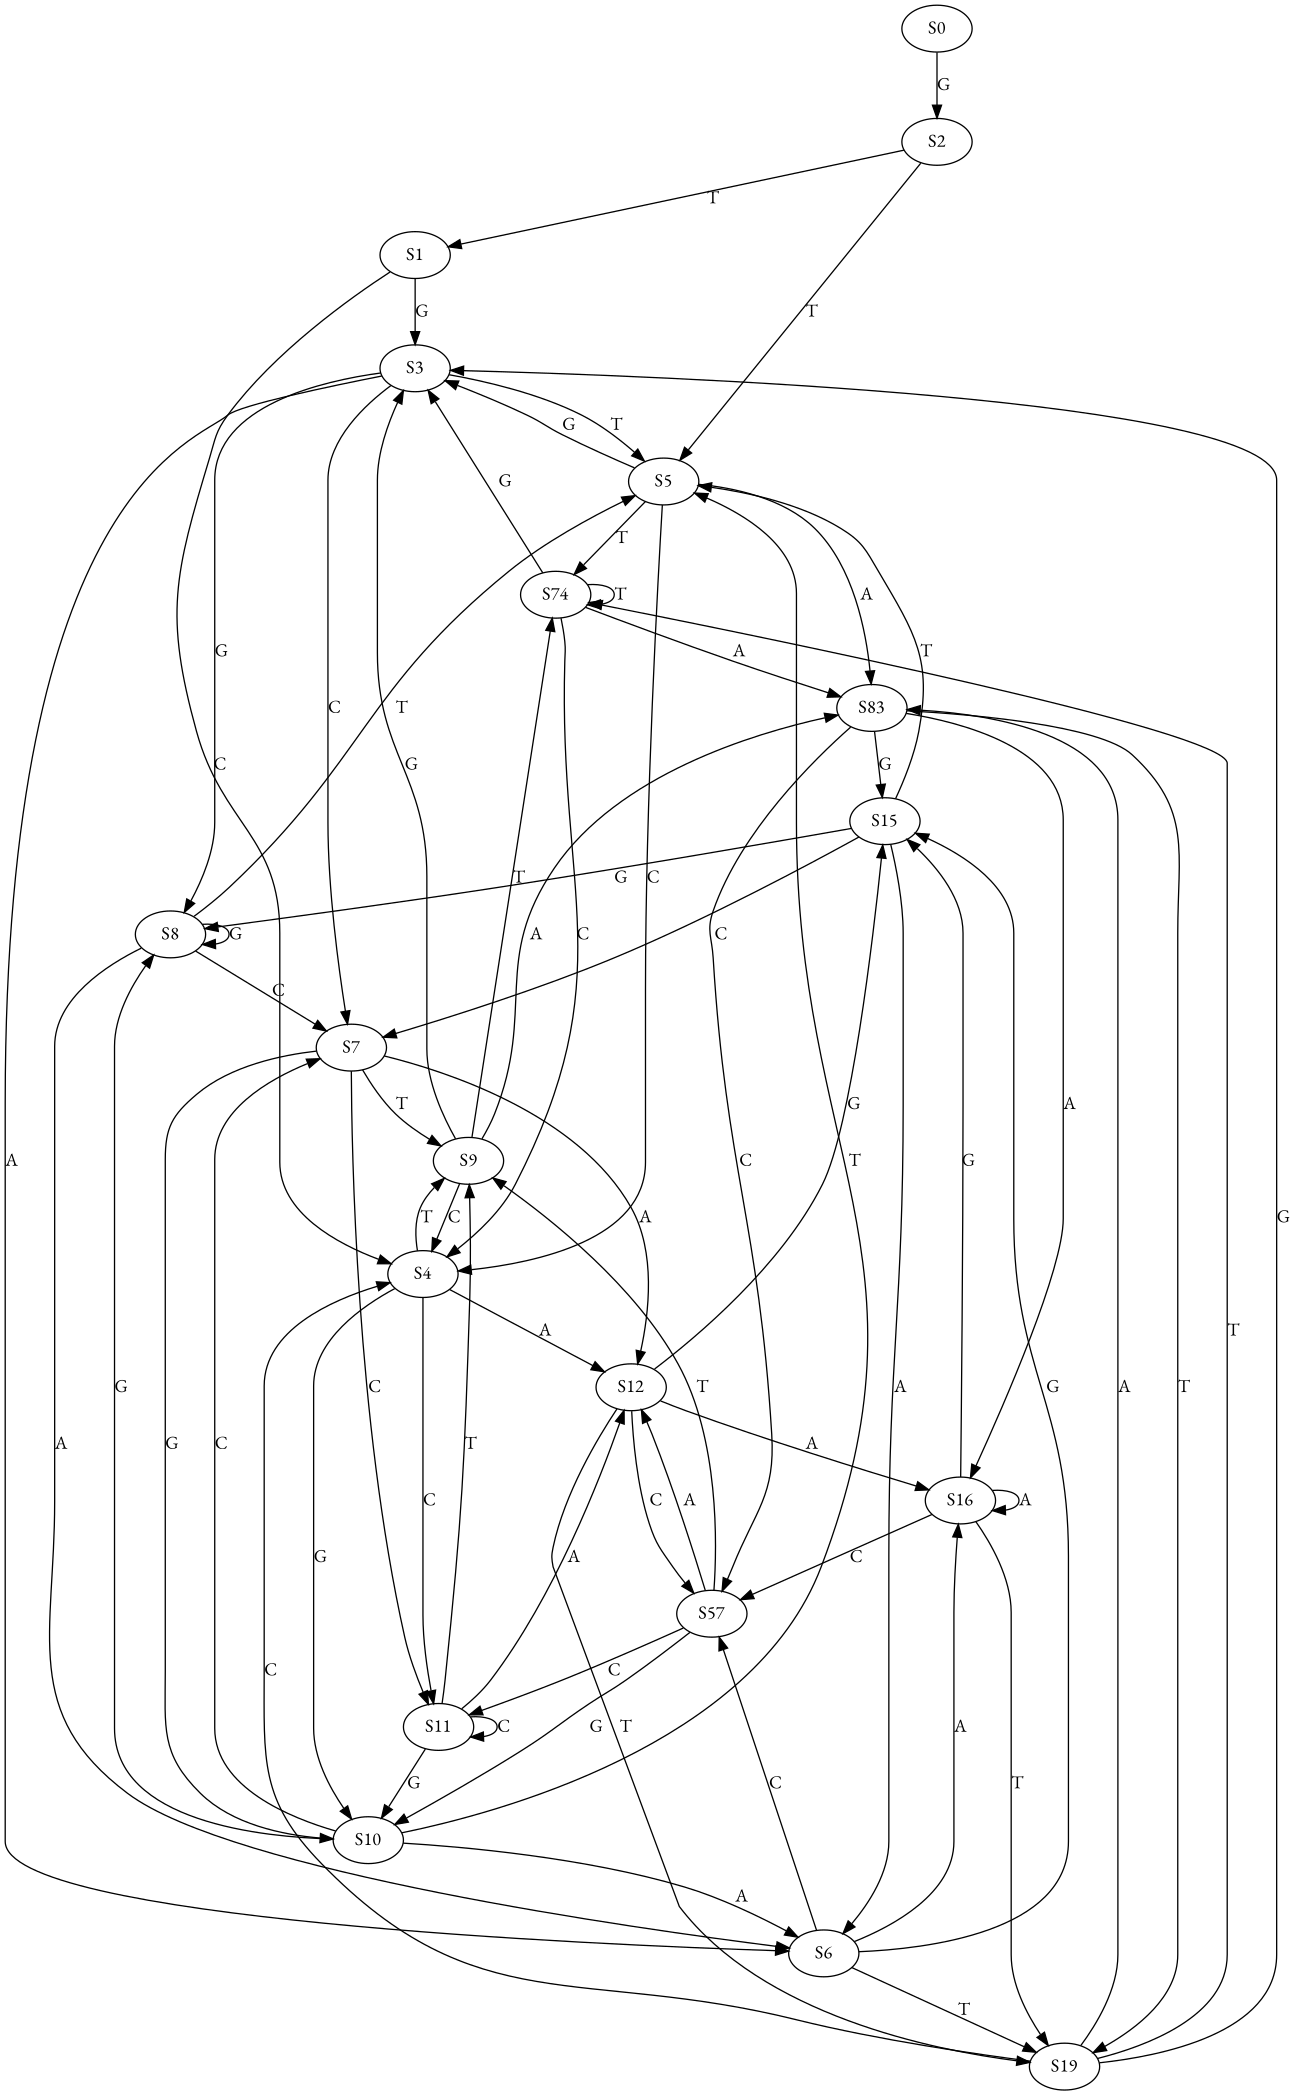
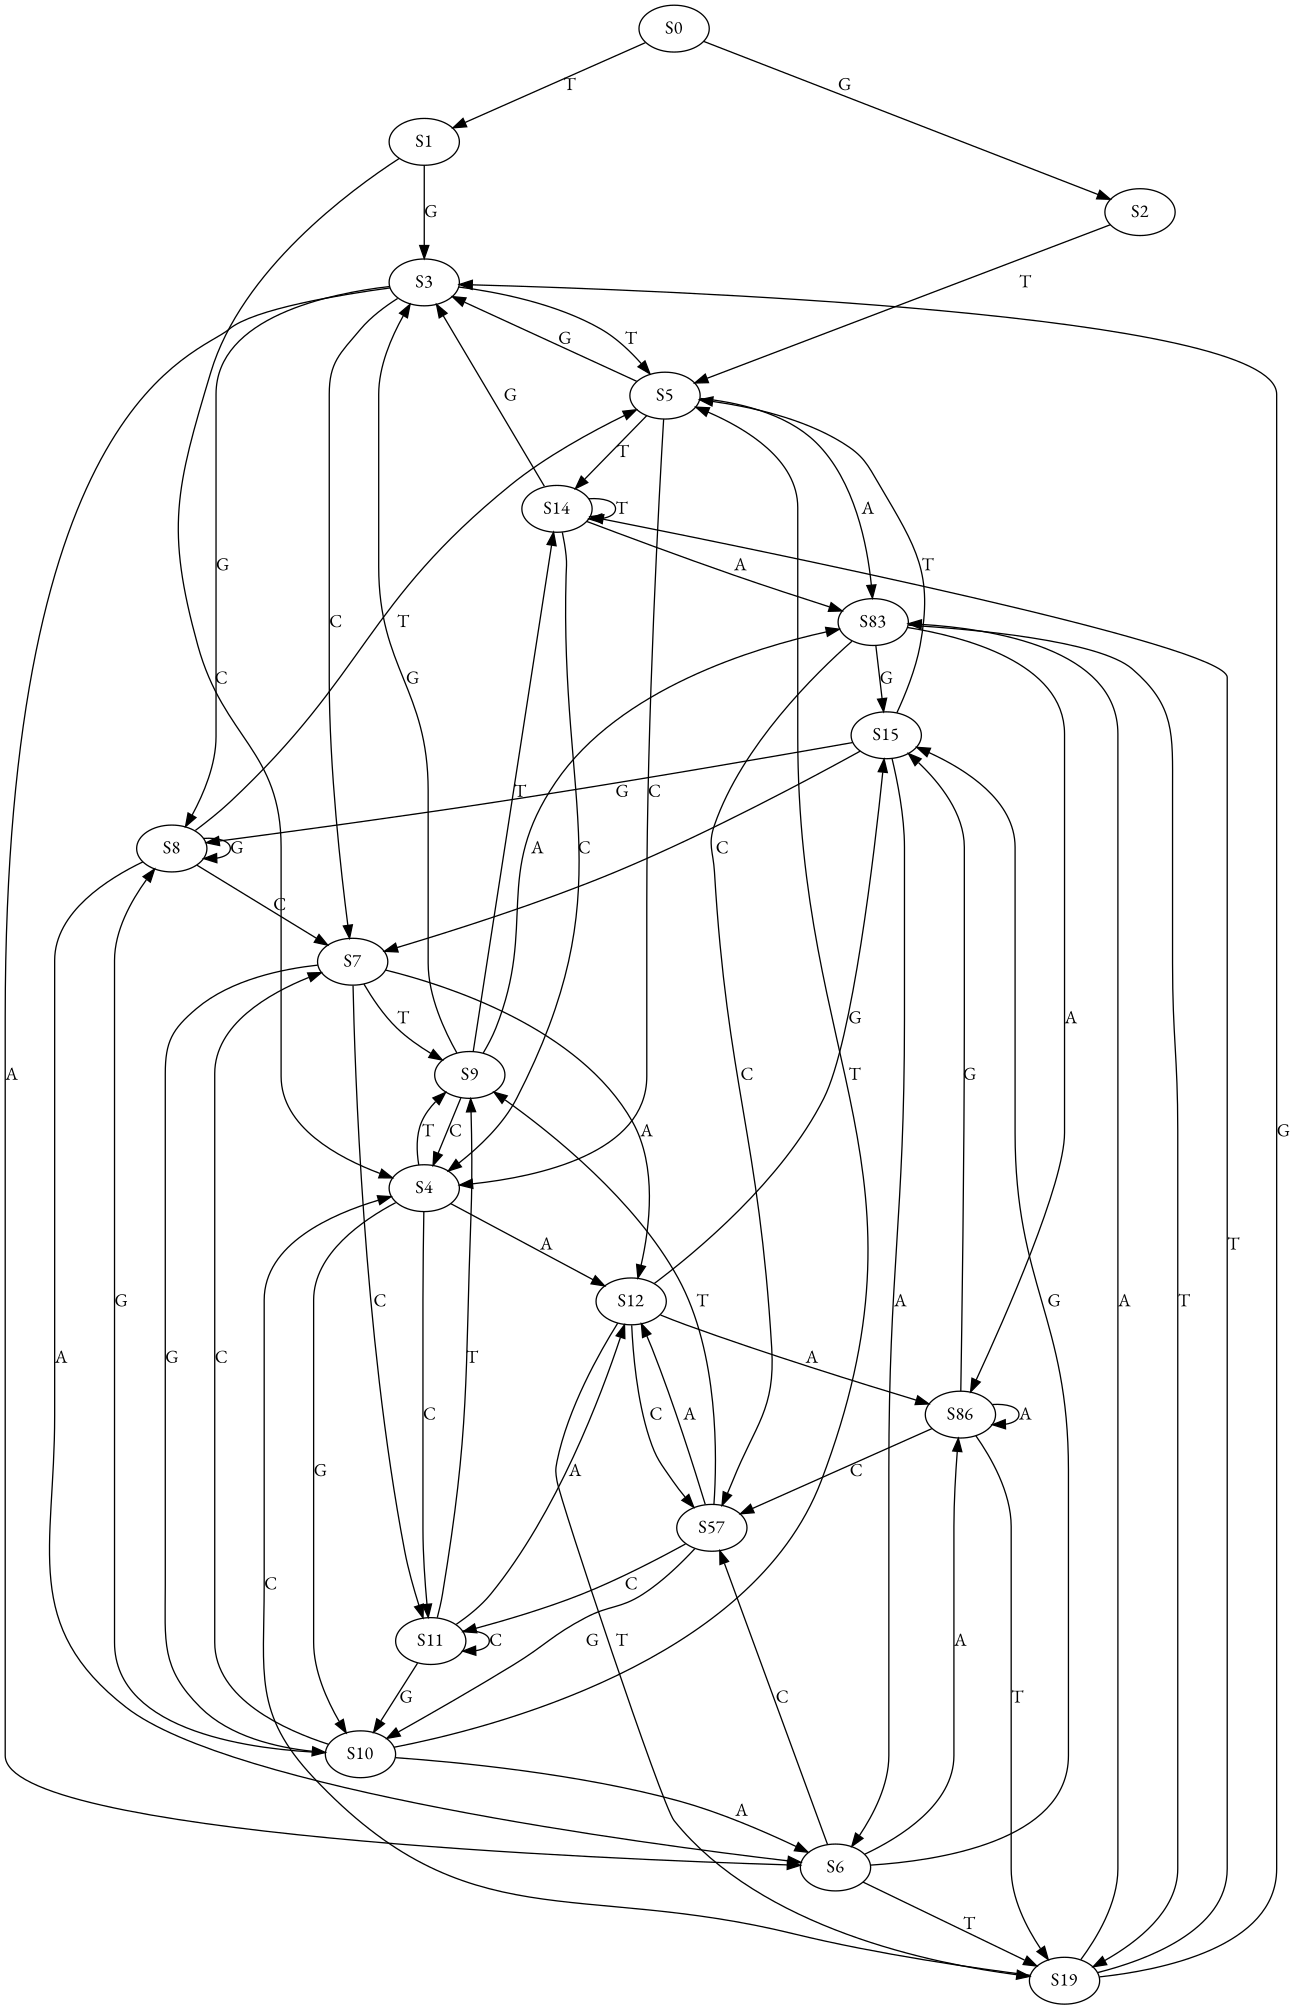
(683, 197) -> (555, 83)
(556, 595) -> (557, 509)
(960, 1501) -> (960, 1415)
